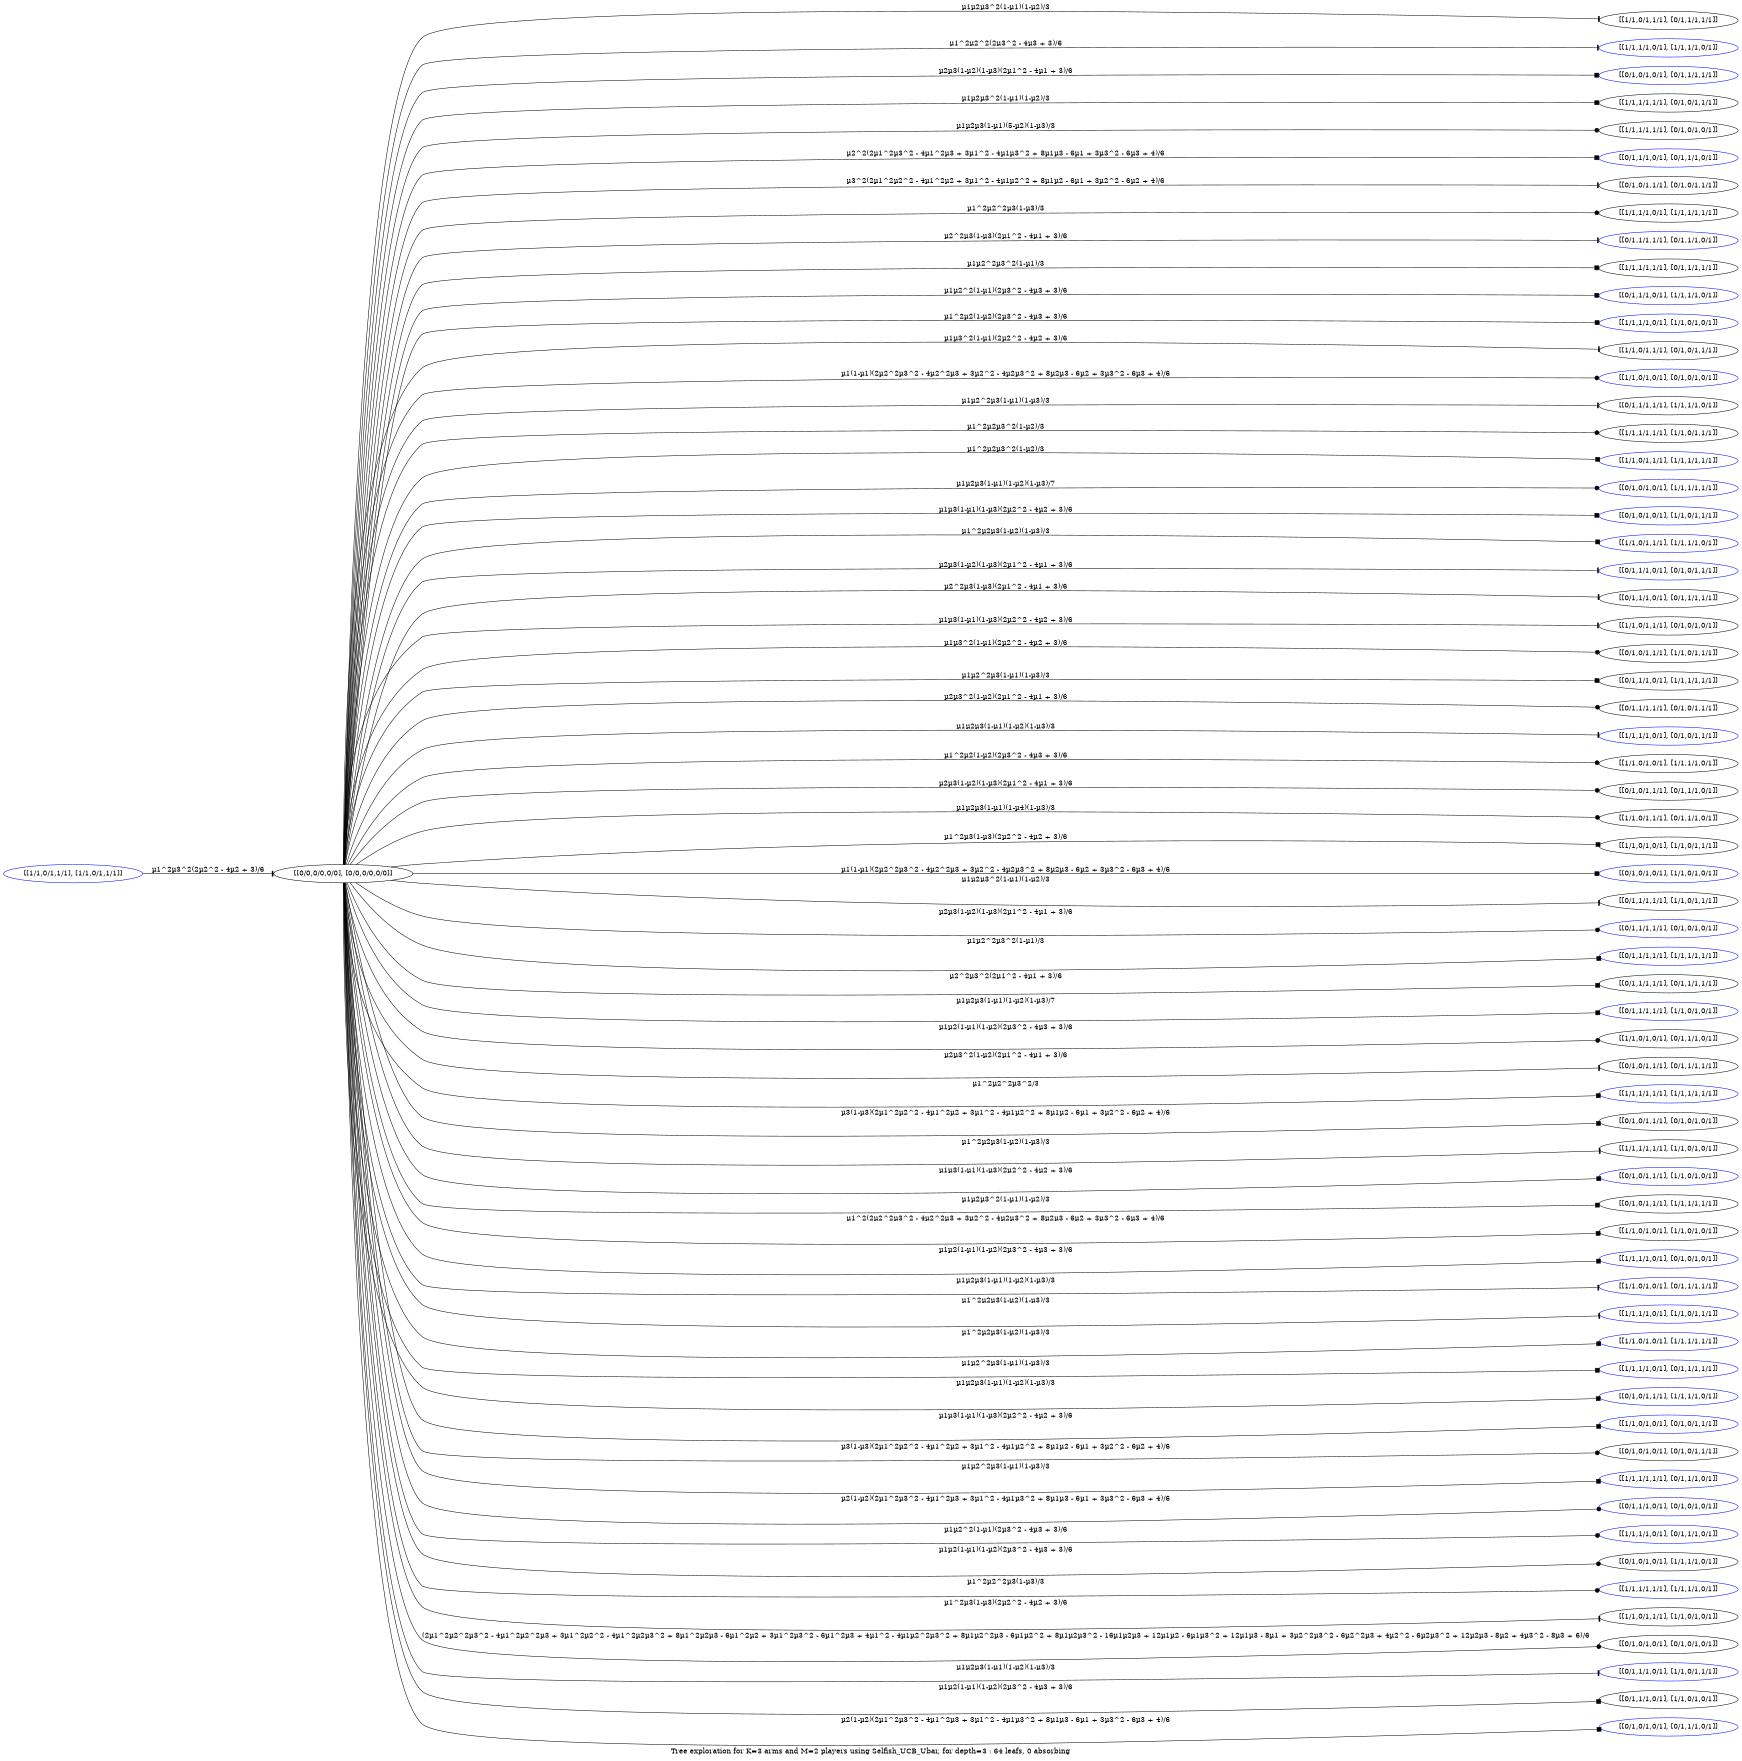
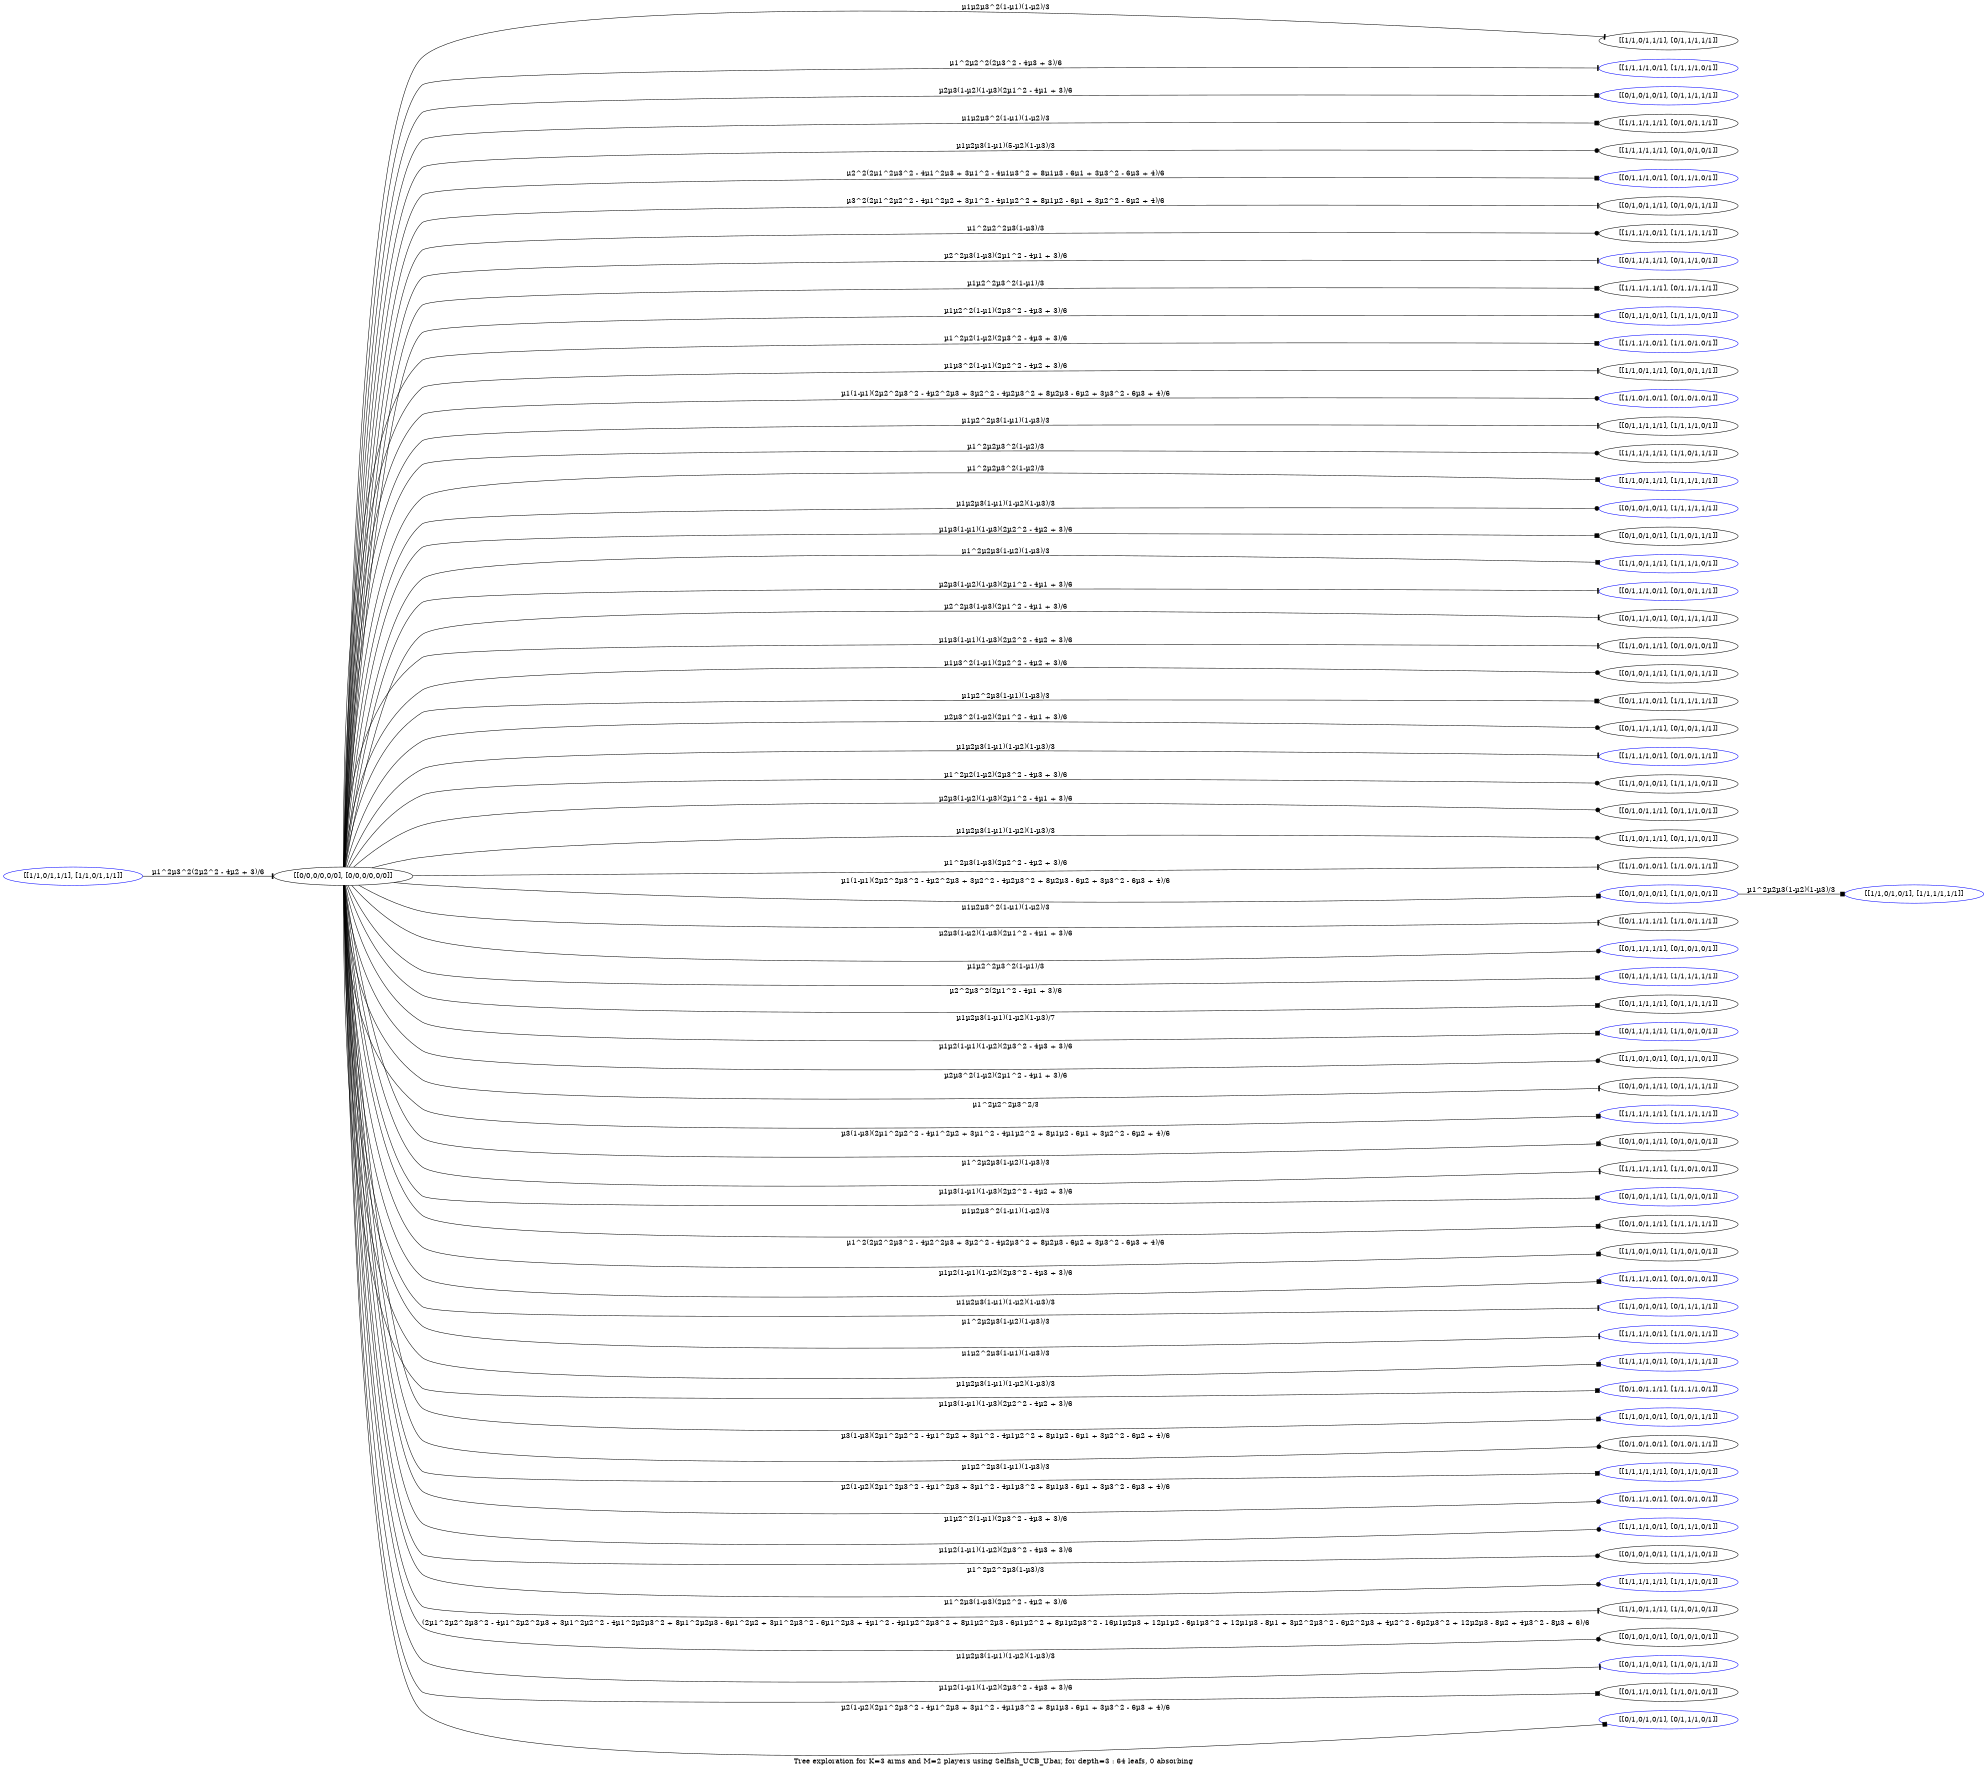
(1006, 484) -> (1006, 504)
(1669, 516) -> (1669, 536)
(1006, 808) -> (1006, 831)
(993, 843) -> (1005, 871)
(775, 1358) -> (1789, 894)
